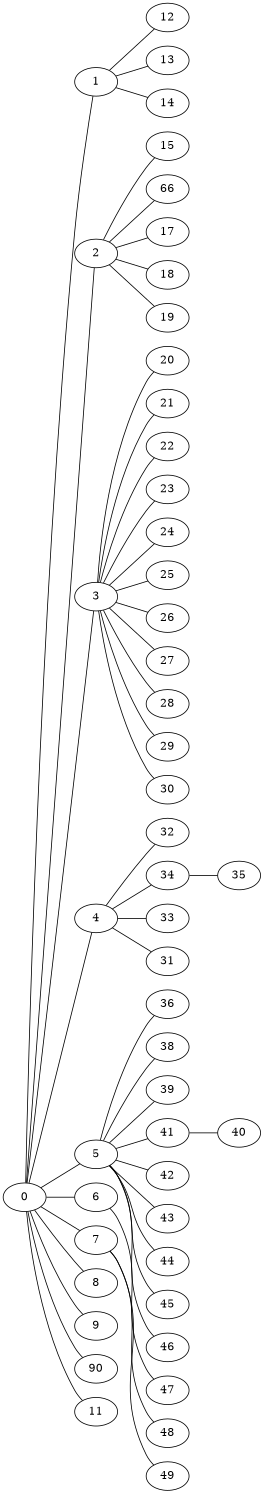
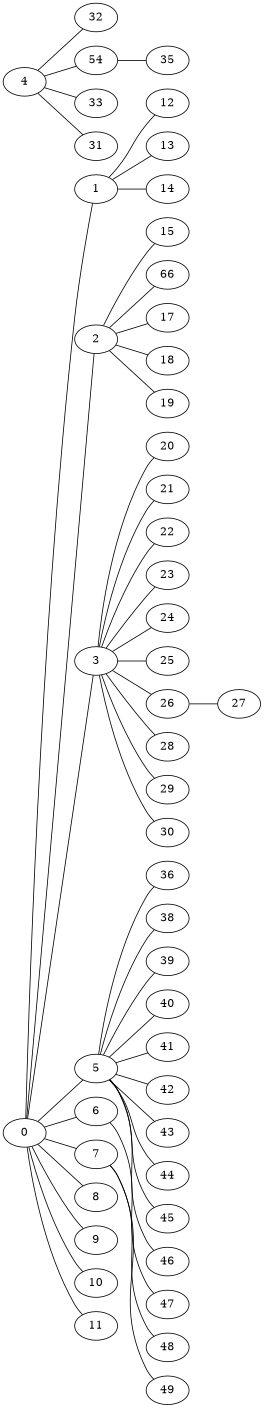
(132, 629) -> (204, 704)
(168, 875) -> (96, 60)
(60, 1058) -> none
(204, 1133) -> (132, 1036)
(96, 1369) -> (96, 1283)
